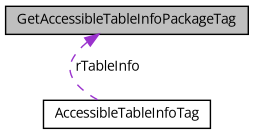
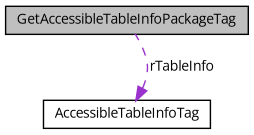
(71, 75) -> (147, 60)
